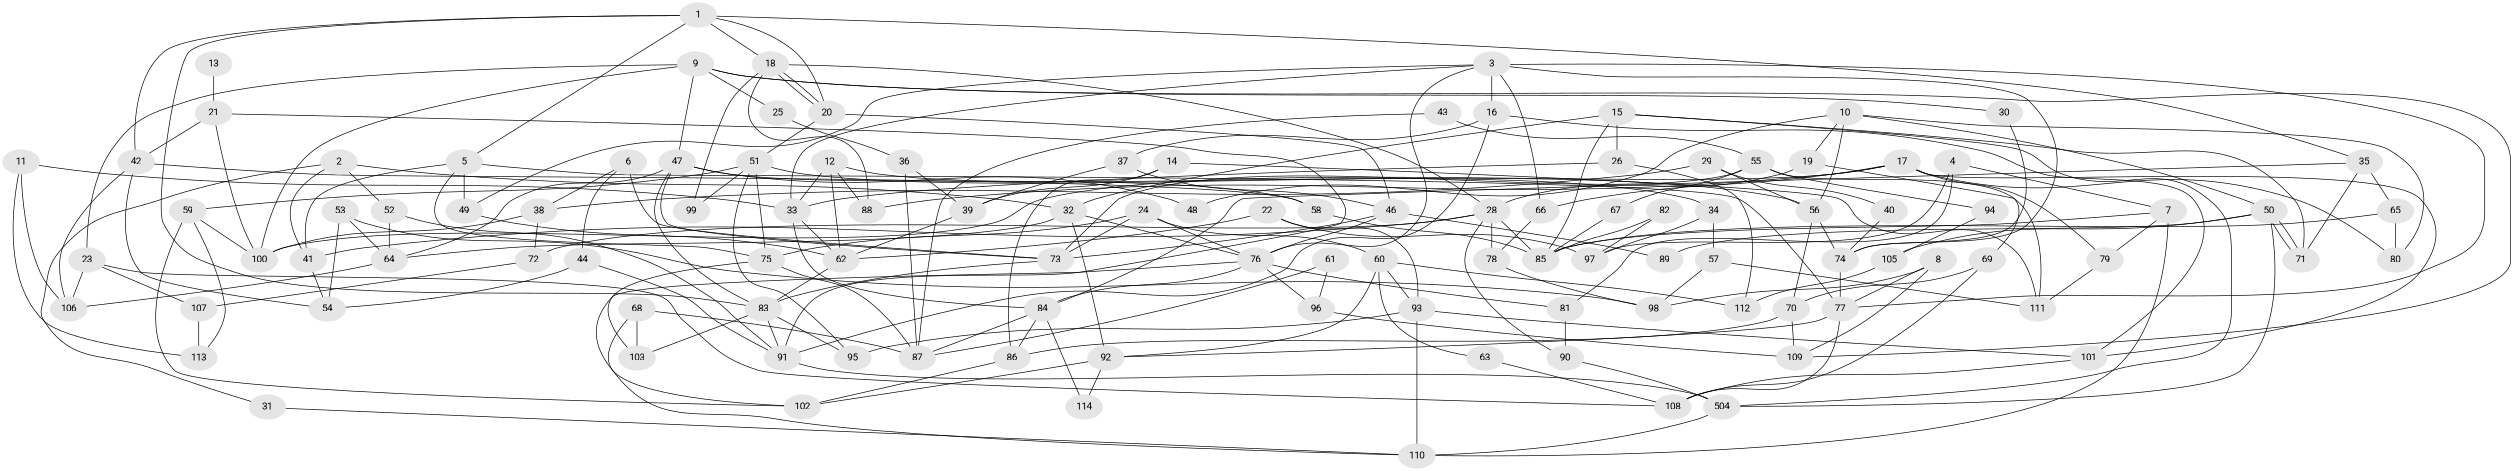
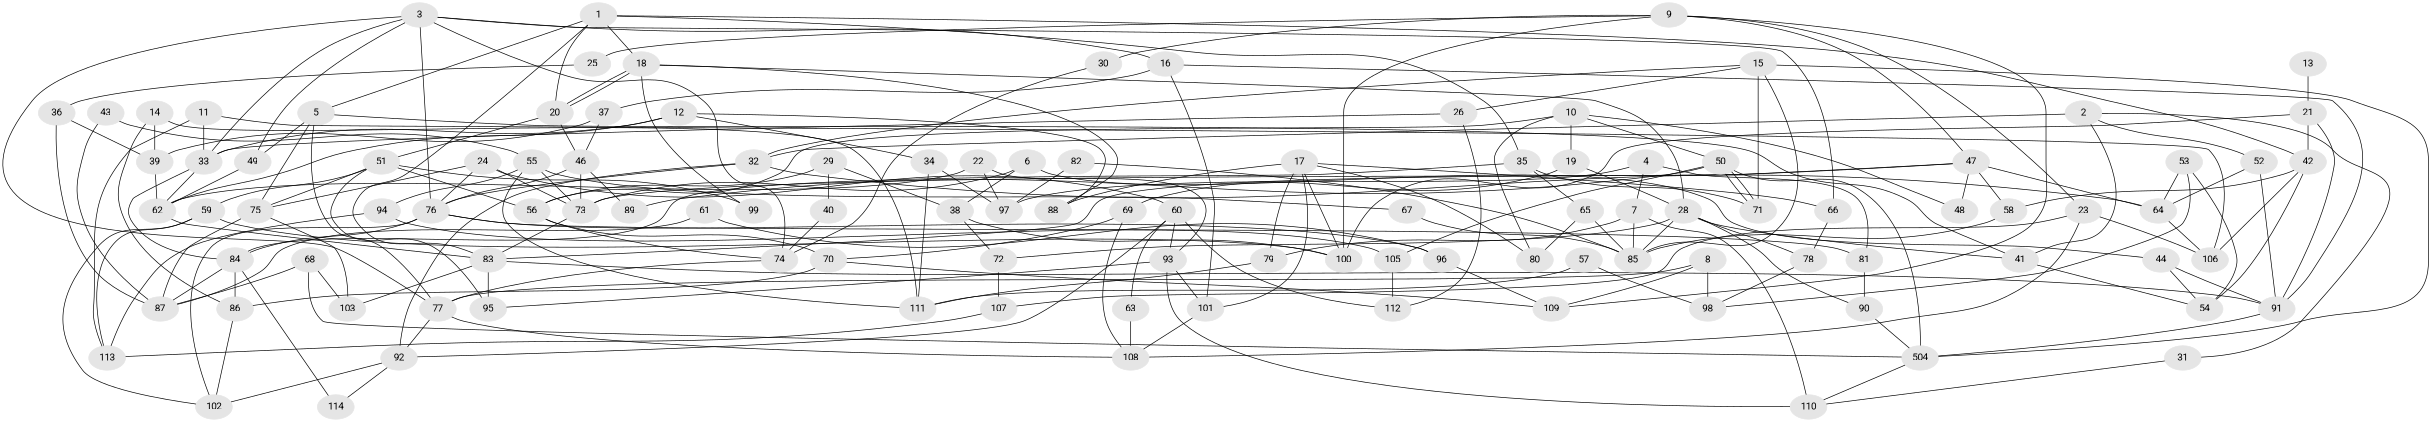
(1714, 236) -> (925, 220)
none -> (170, 258)
(841, 427) -> (1086, 344)
